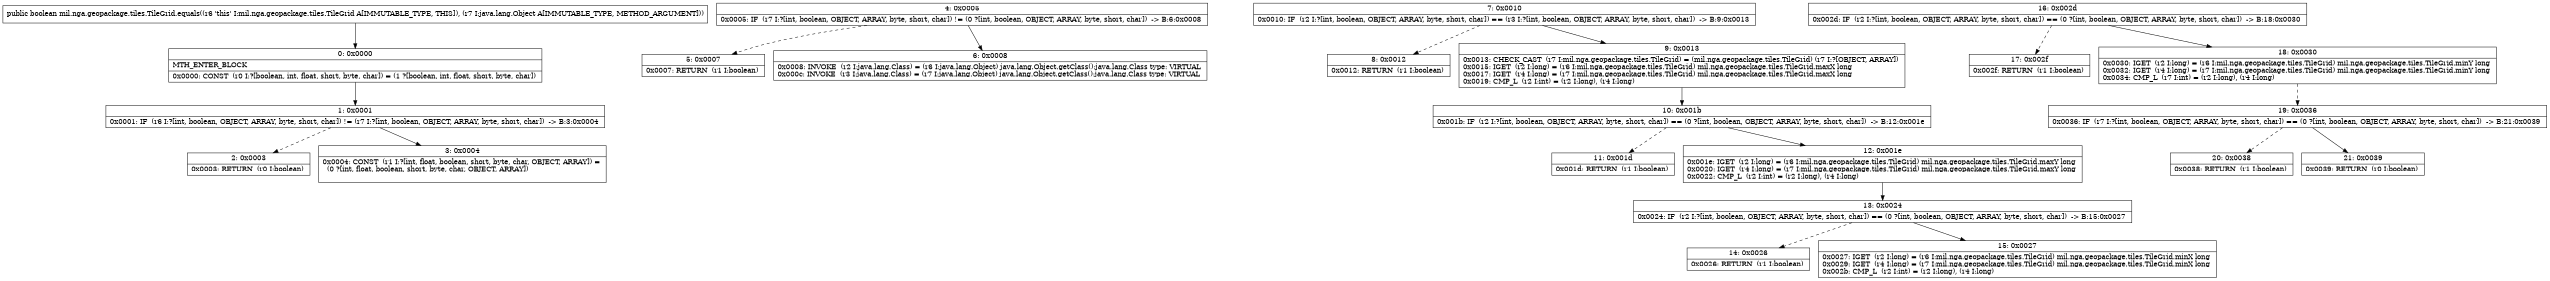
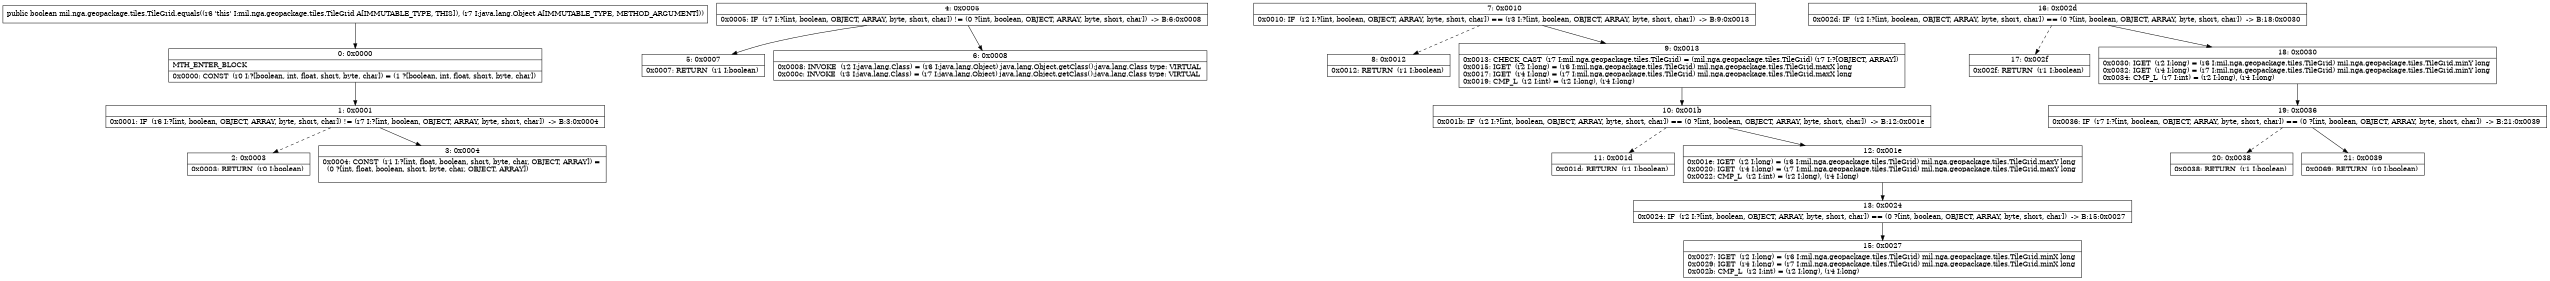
(801, 36) -> (801, 36)
(2298, 92) -> (2298, 92)
(2363, 169) -> (2363, 169)
(1748, 259) -> none
